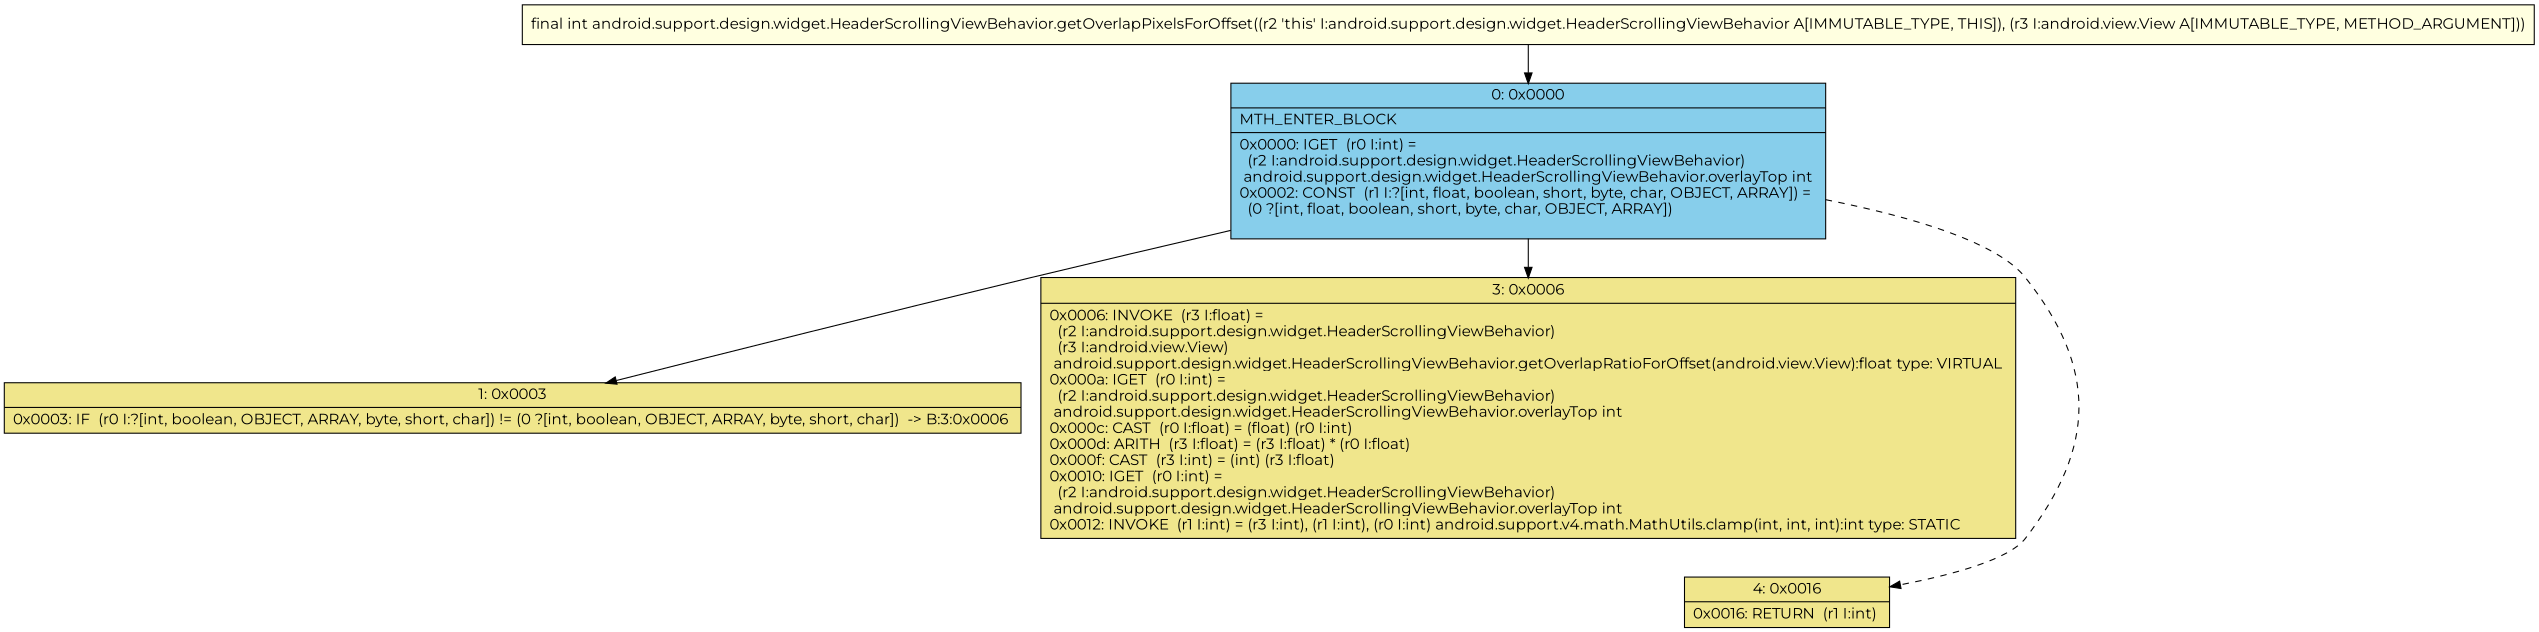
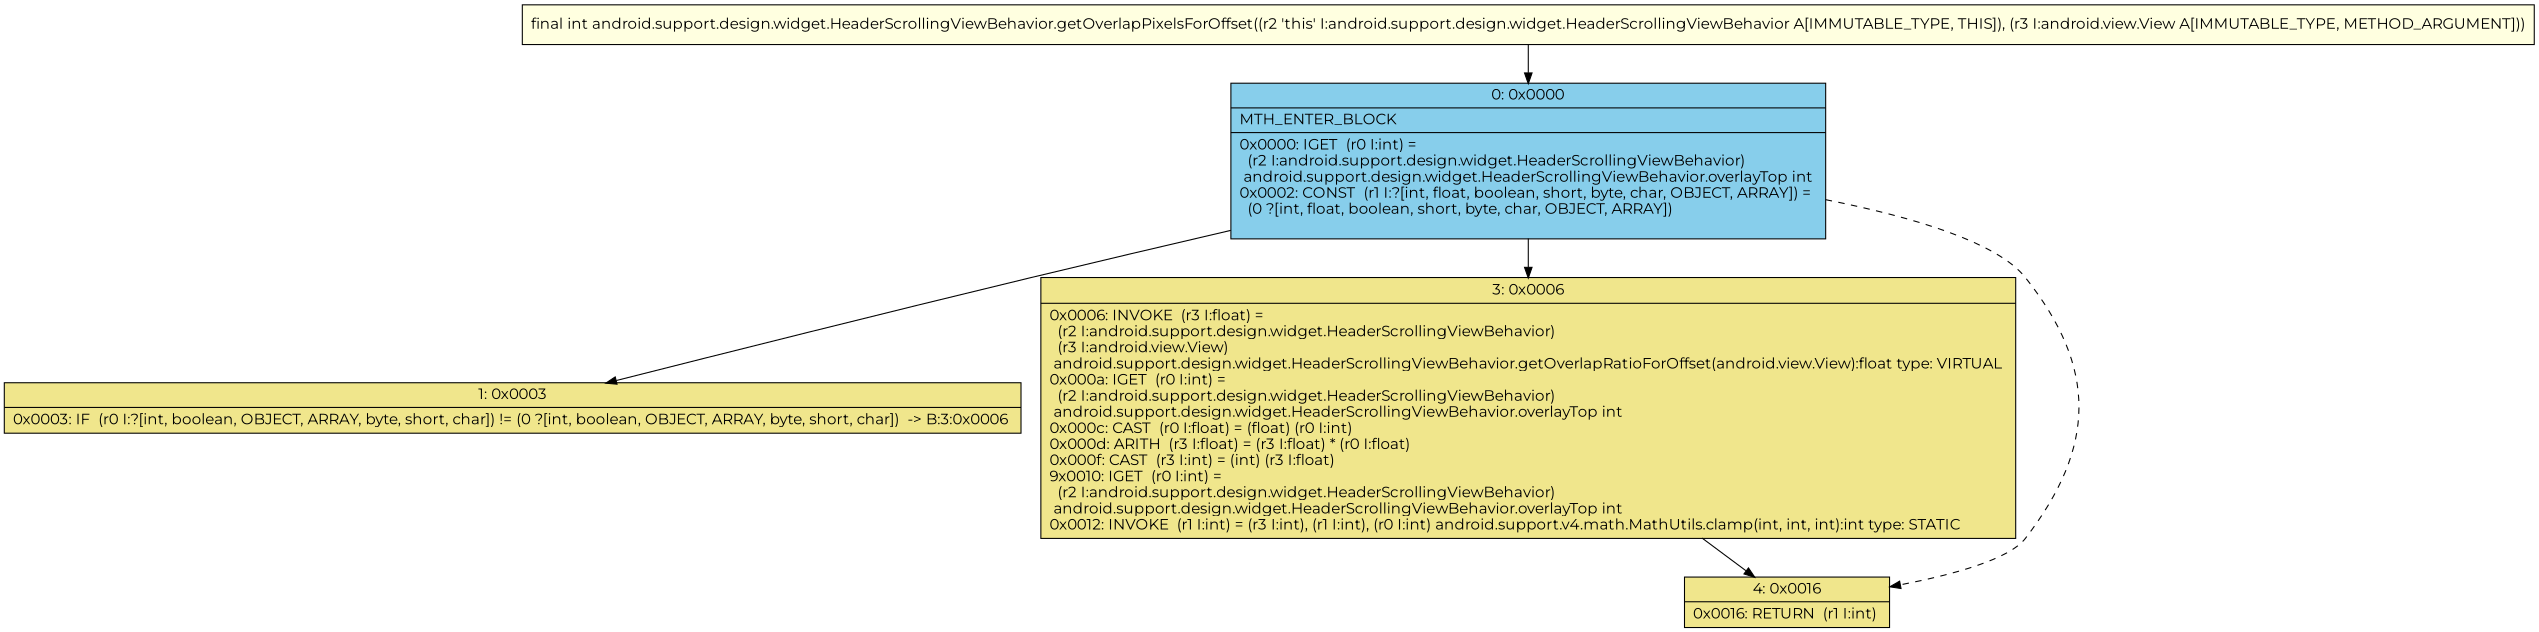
(1139, 477) -> (1138, 477)
none -> (1724, 554)
